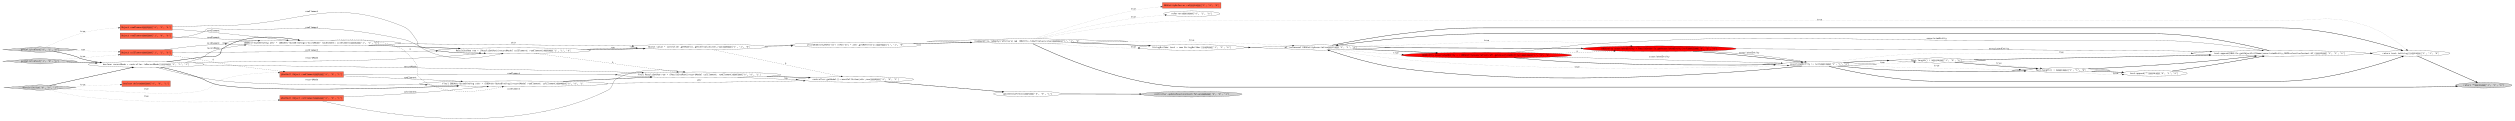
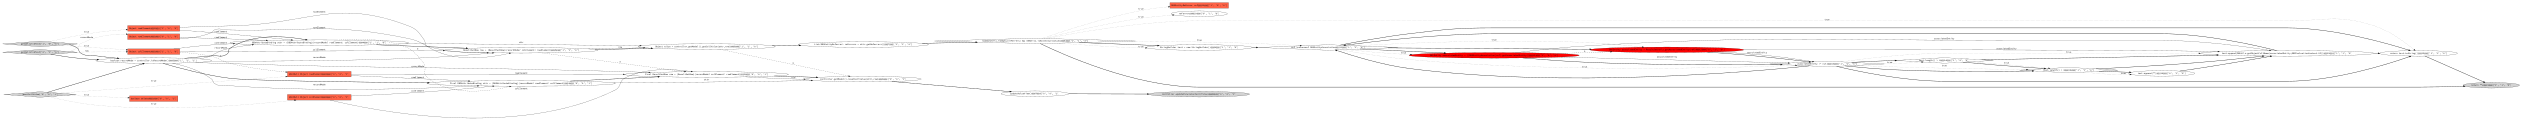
(83, 32) -> (87, 37)
none -> (87, 34)
